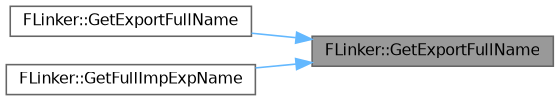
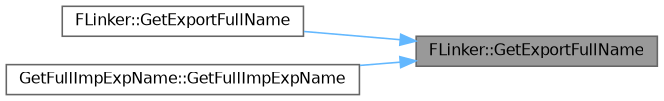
(131, 80) -> (183, 80)
